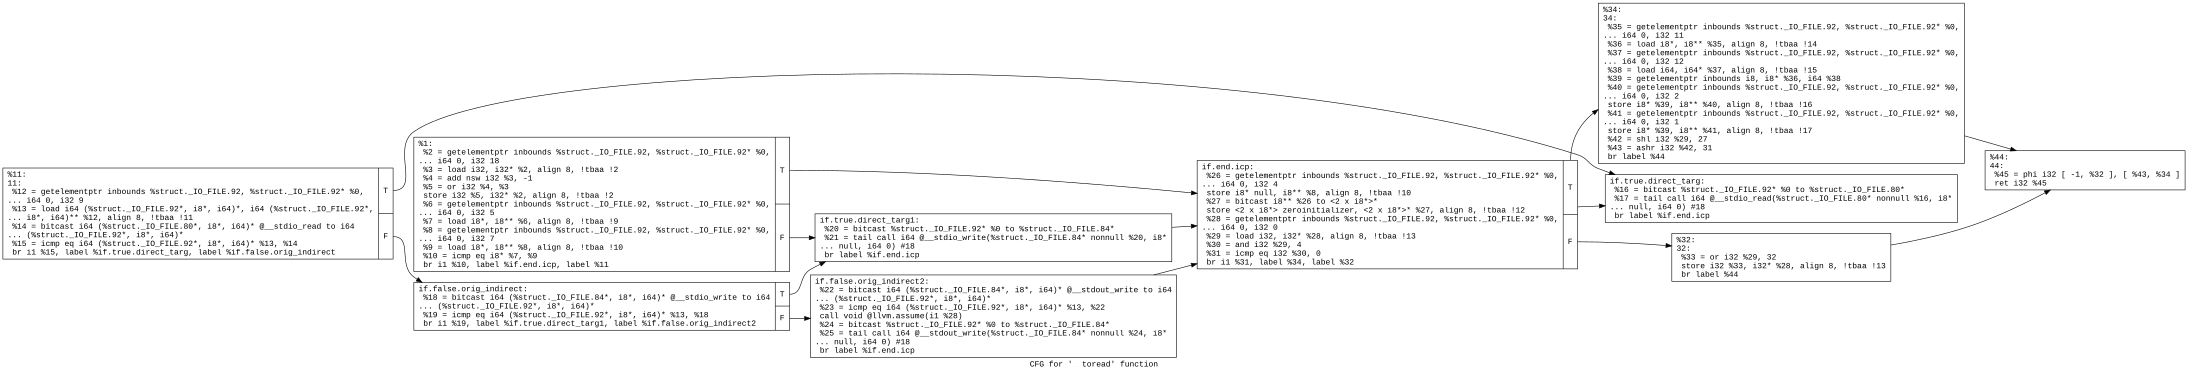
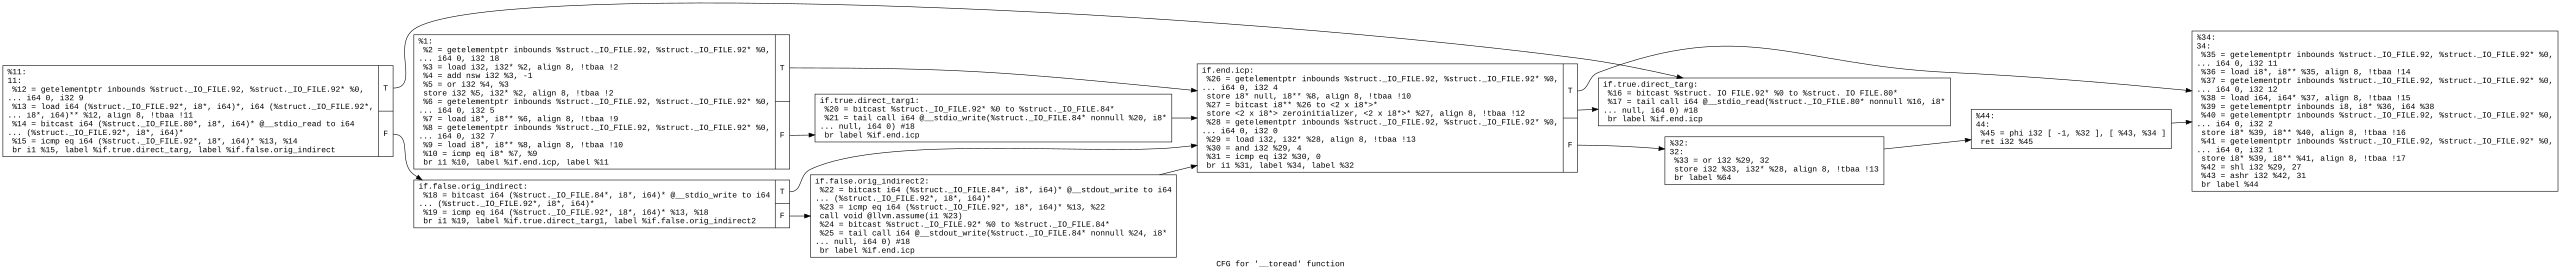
(1988, 142) -> (2179, 123)
(1708, 274) -> (1701, 178)
(803, 278) -> (984, 148)
(889, 316) -> (889, 216)
